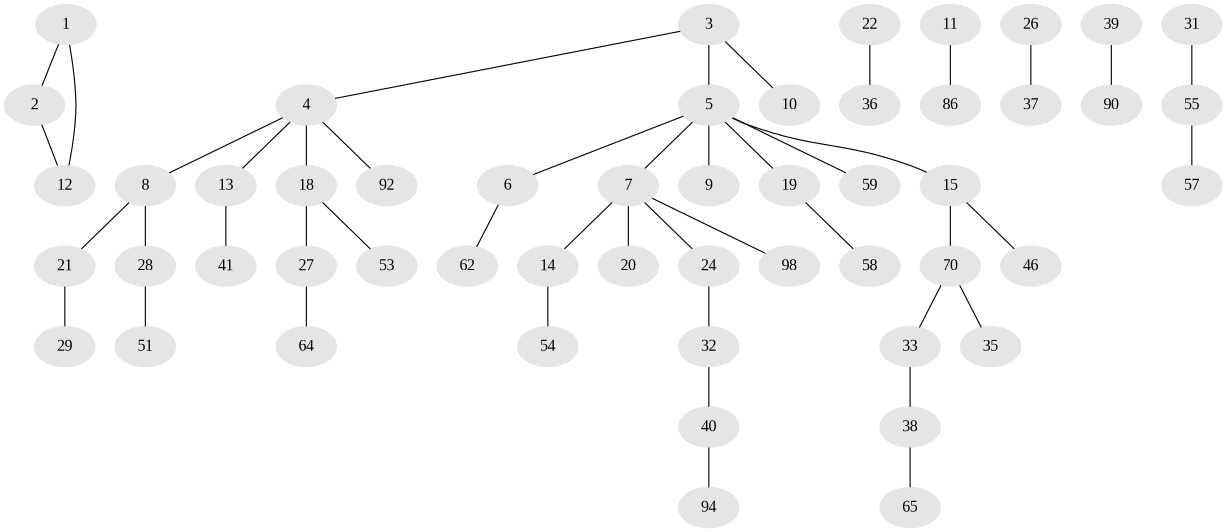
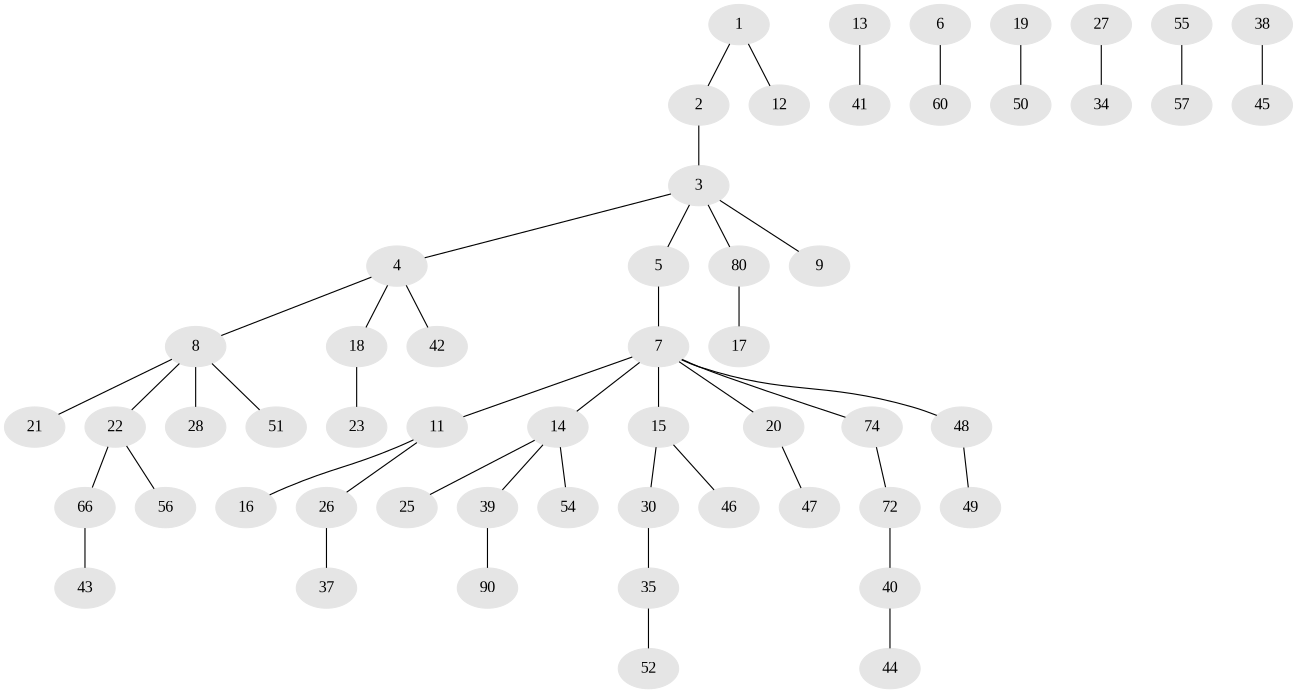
(1192, 25) -> none
(789, 105) -> (739, 266)
(870, 105) -> (85, 508)
(950, 105) -> (246, 508)
(50, 145) -> (699, 145)
(266, 145) -> none
(608, 145) -> none
(709, 145) -> (759, 226)
(749, 145) -> none
(830, 145) -> (659, 387)
(387, 186) -> (437, 347)
(870, 186) -> none
(306, 226) -> none
(387, 266) -> (357, 427)
(467, 266) -> (940, 105)
(709, 266) -> (872, 427)
(789, 266) -> (962, 427)
(870, 266) -> (1021, 105)
(950, 266) -> (648, 508)
(145, 306) -> (236, 387)
(65, 347) -> none
(306, 347) -> (1101, 105)
(709, 347) -> (890, 508)
none -> (739, 347)
(910, 347) -> none
none -> (156, 387)
none -> (548, 387)
none -> (382, 467)
none -> (523, 467)
none -> (165, 508)
none -> (407, 508)
(709, 508) -> (890, 669)
none -> (809, 508)
(910, 508) -> (1262, 105)
none -> (970, 508)
none -> (85, 588)
none -> (648, 669)
